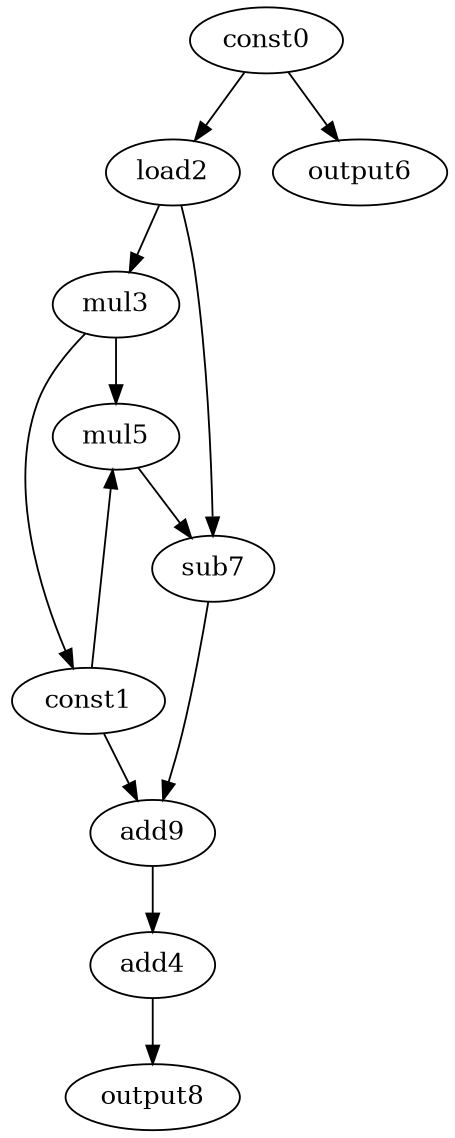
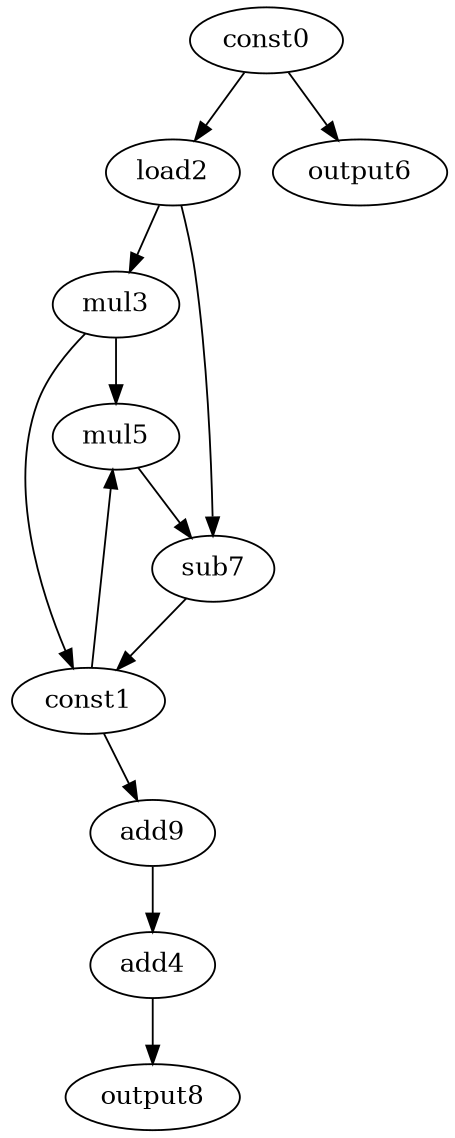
(191, 693) -> (158, 627)
